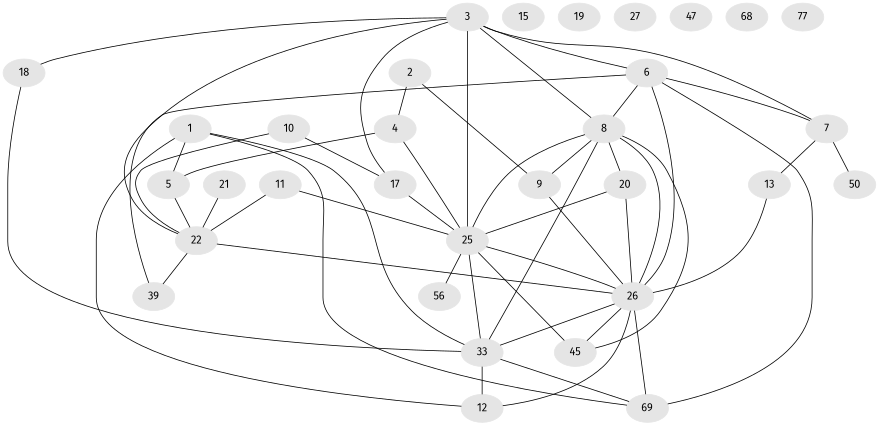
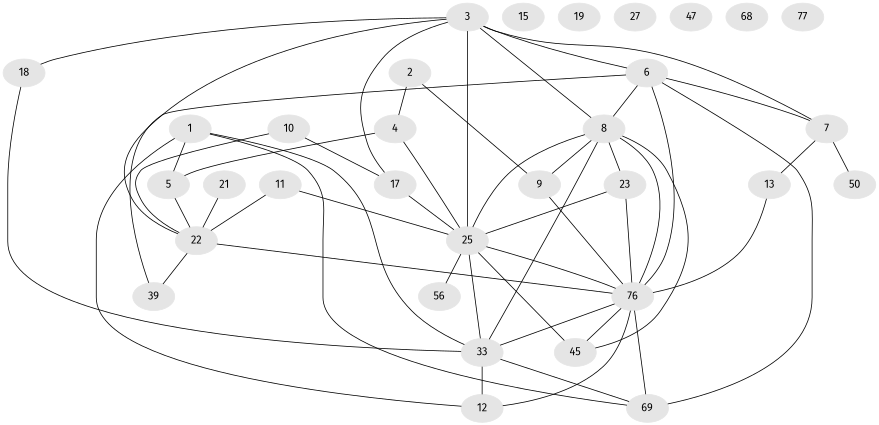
(625, 185) -> (625, 185)
(633, 297) -> (633, 297)
